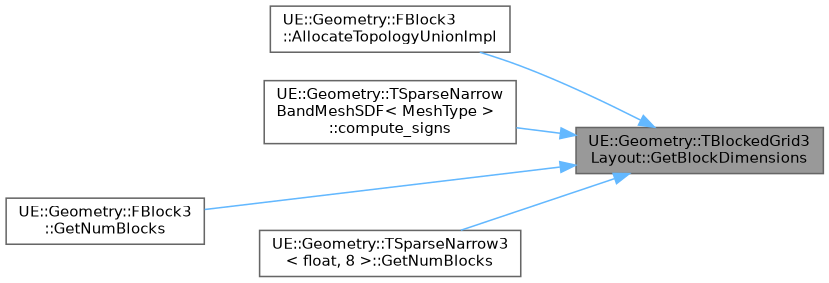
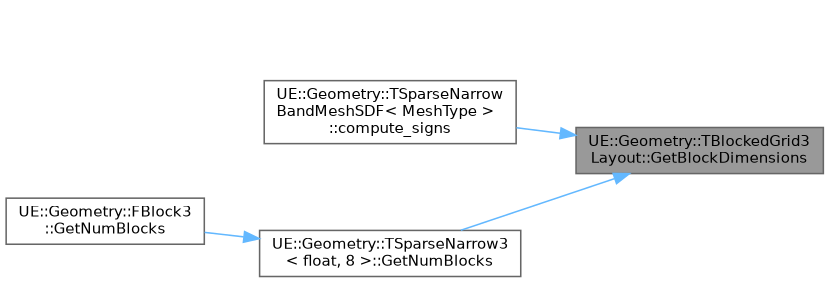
(390, 29) -> none
(382, 188) -> (224, 235)
